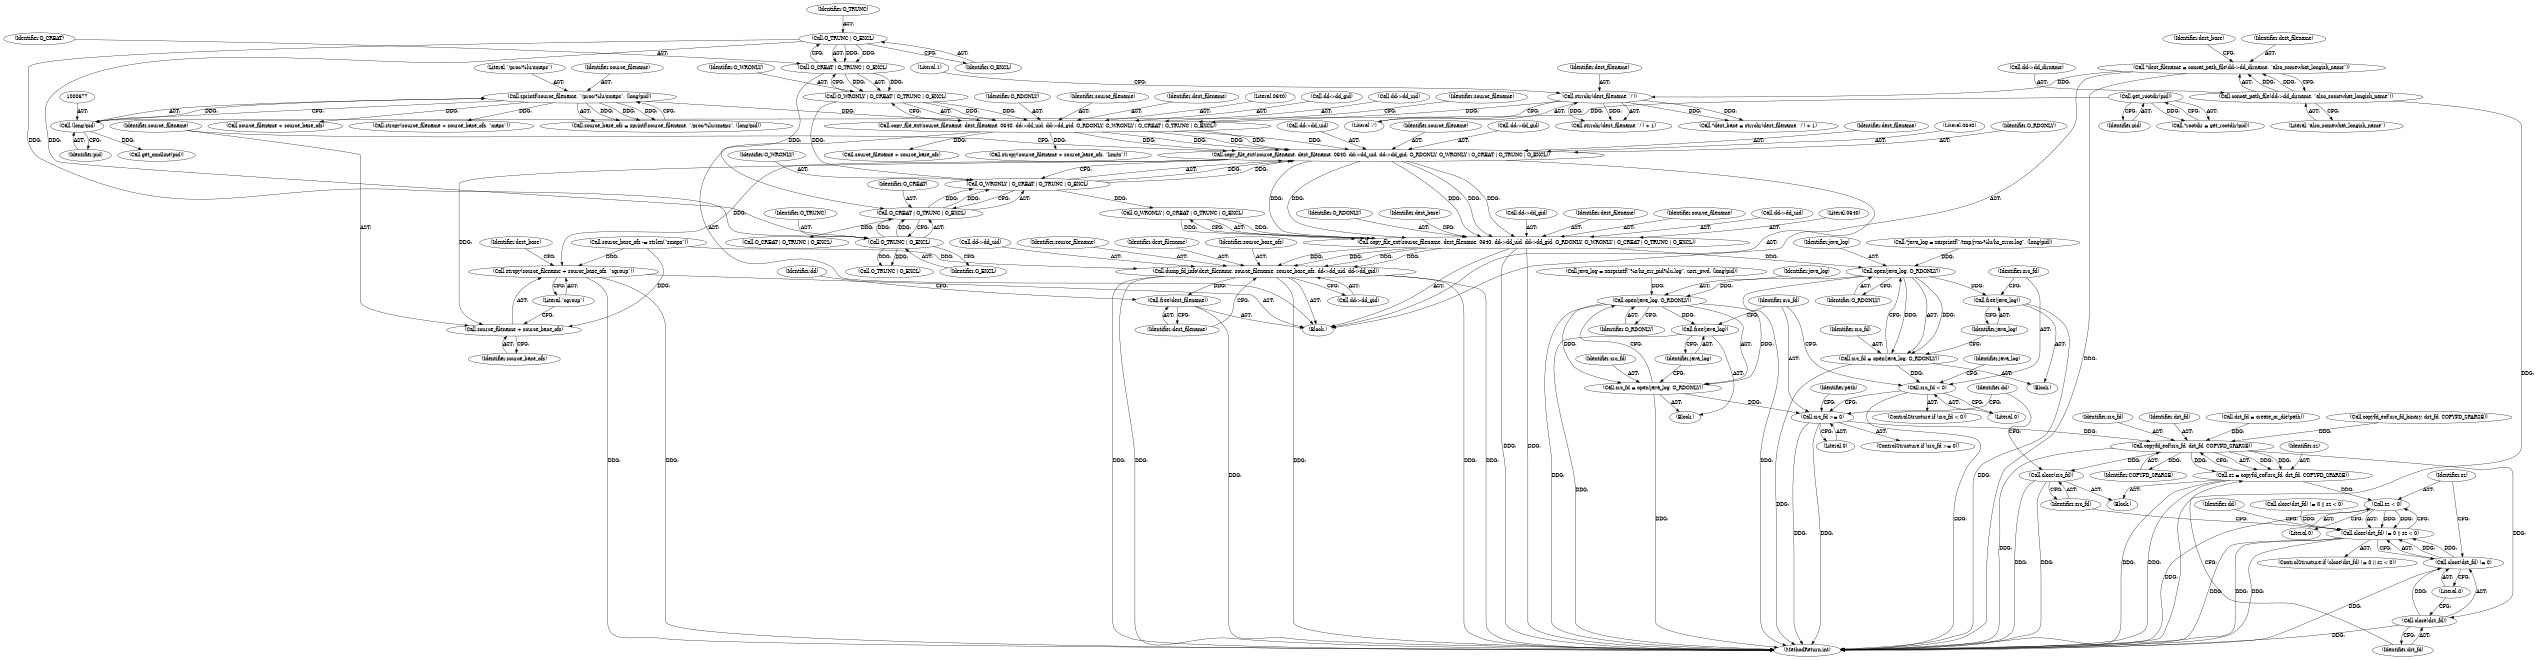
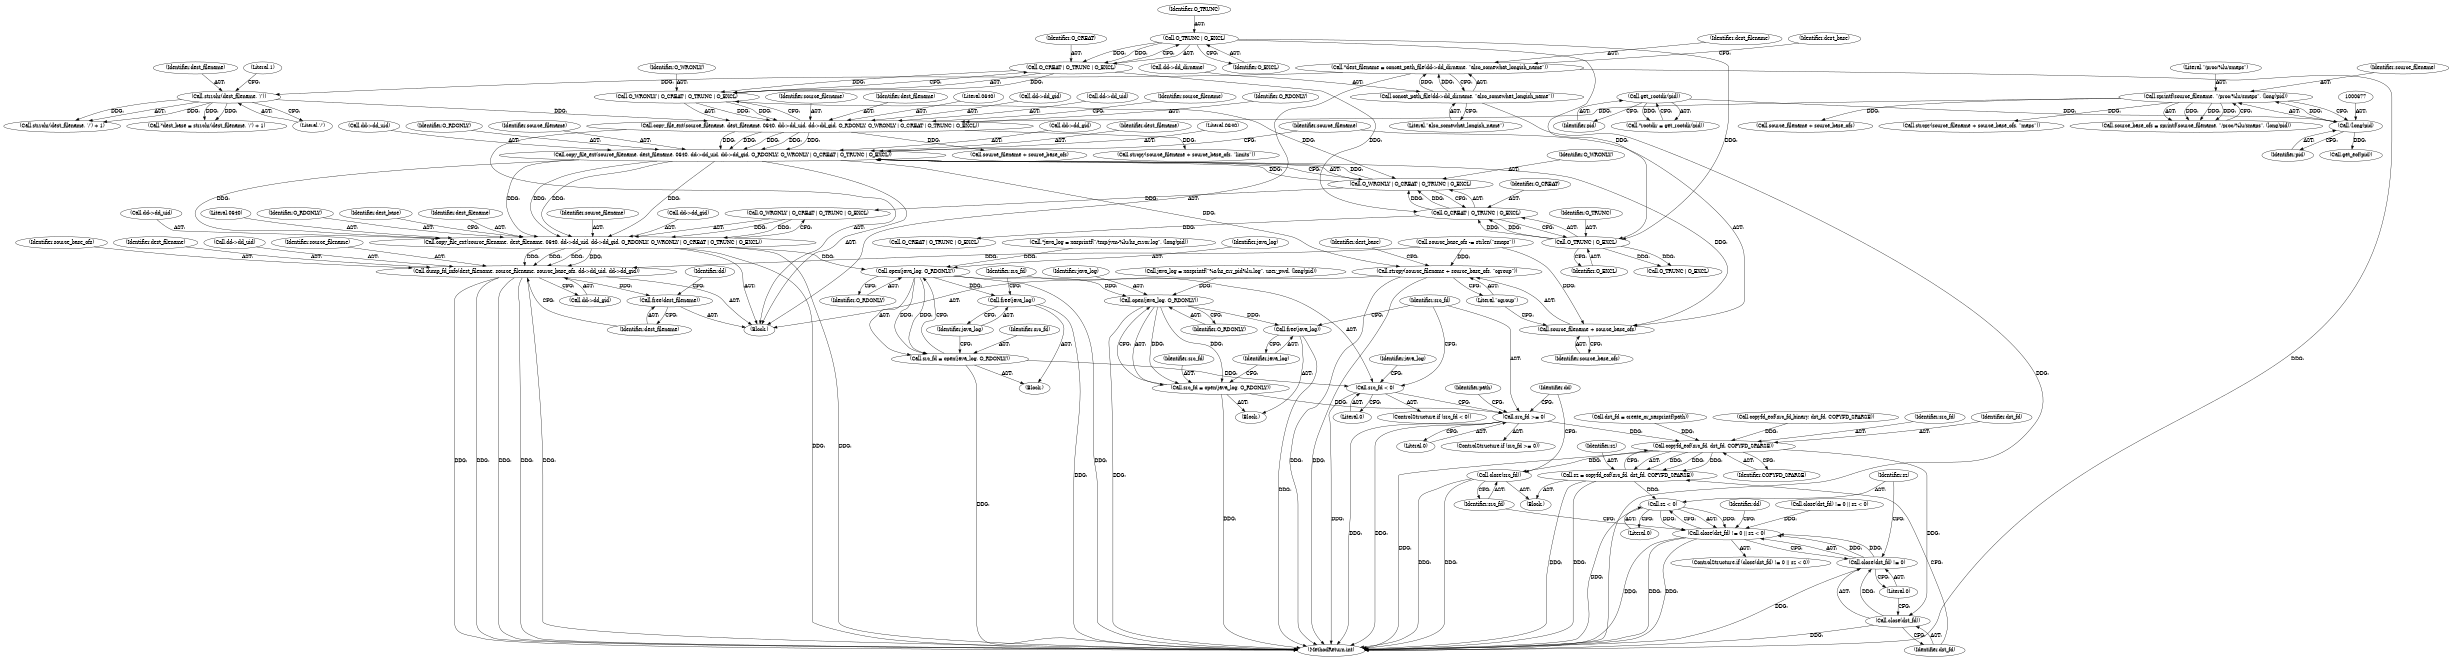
(157, 155) -> (2351, 155)
(2263, 417) -> (1640, 417)
(2175, 461) -> (1769, 461)
(1328, 641) -> none
